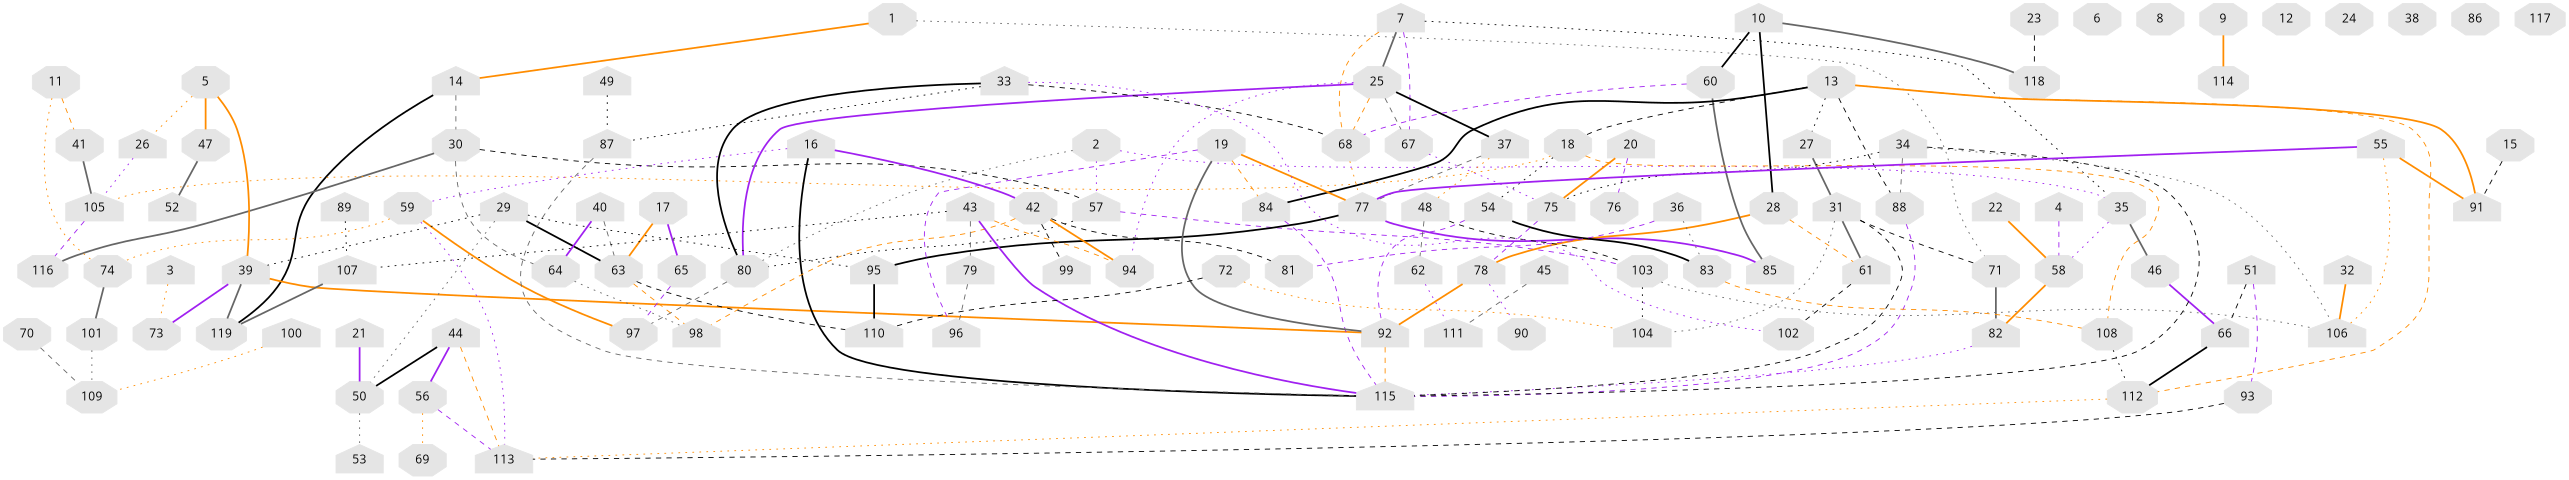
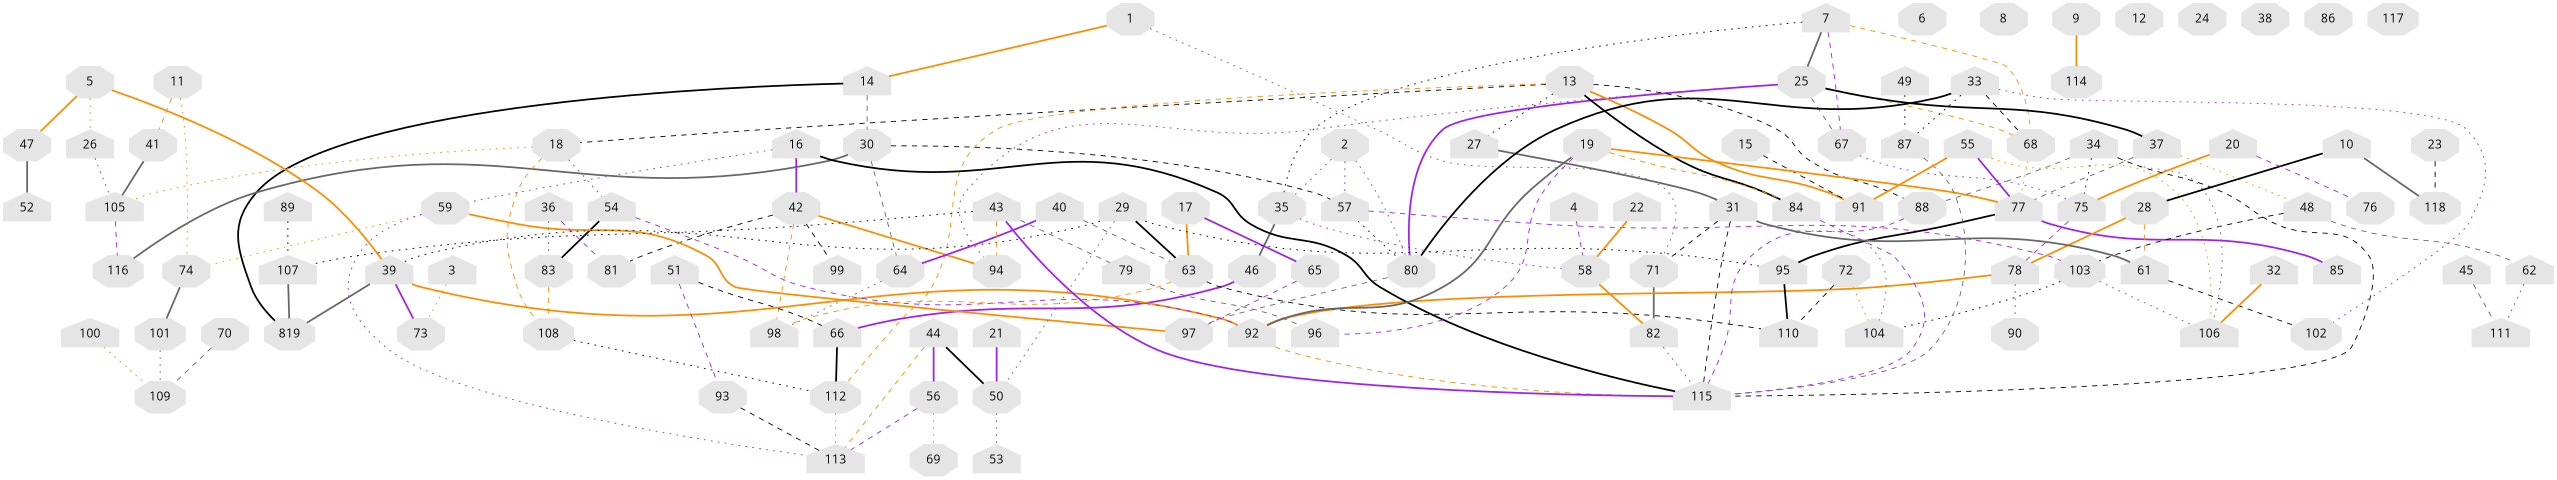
(1711, 82) -> none
(1528, 177) -> (591, 185)
(221, 334) -> (290, 334)
